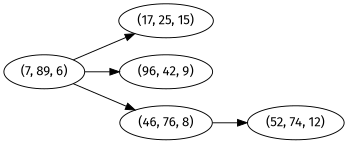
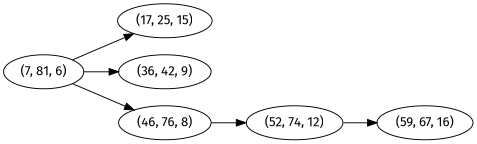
(44, 72) -> (44, 72)
(166, 72) -> (165, 72)
none -> (425, 123)
